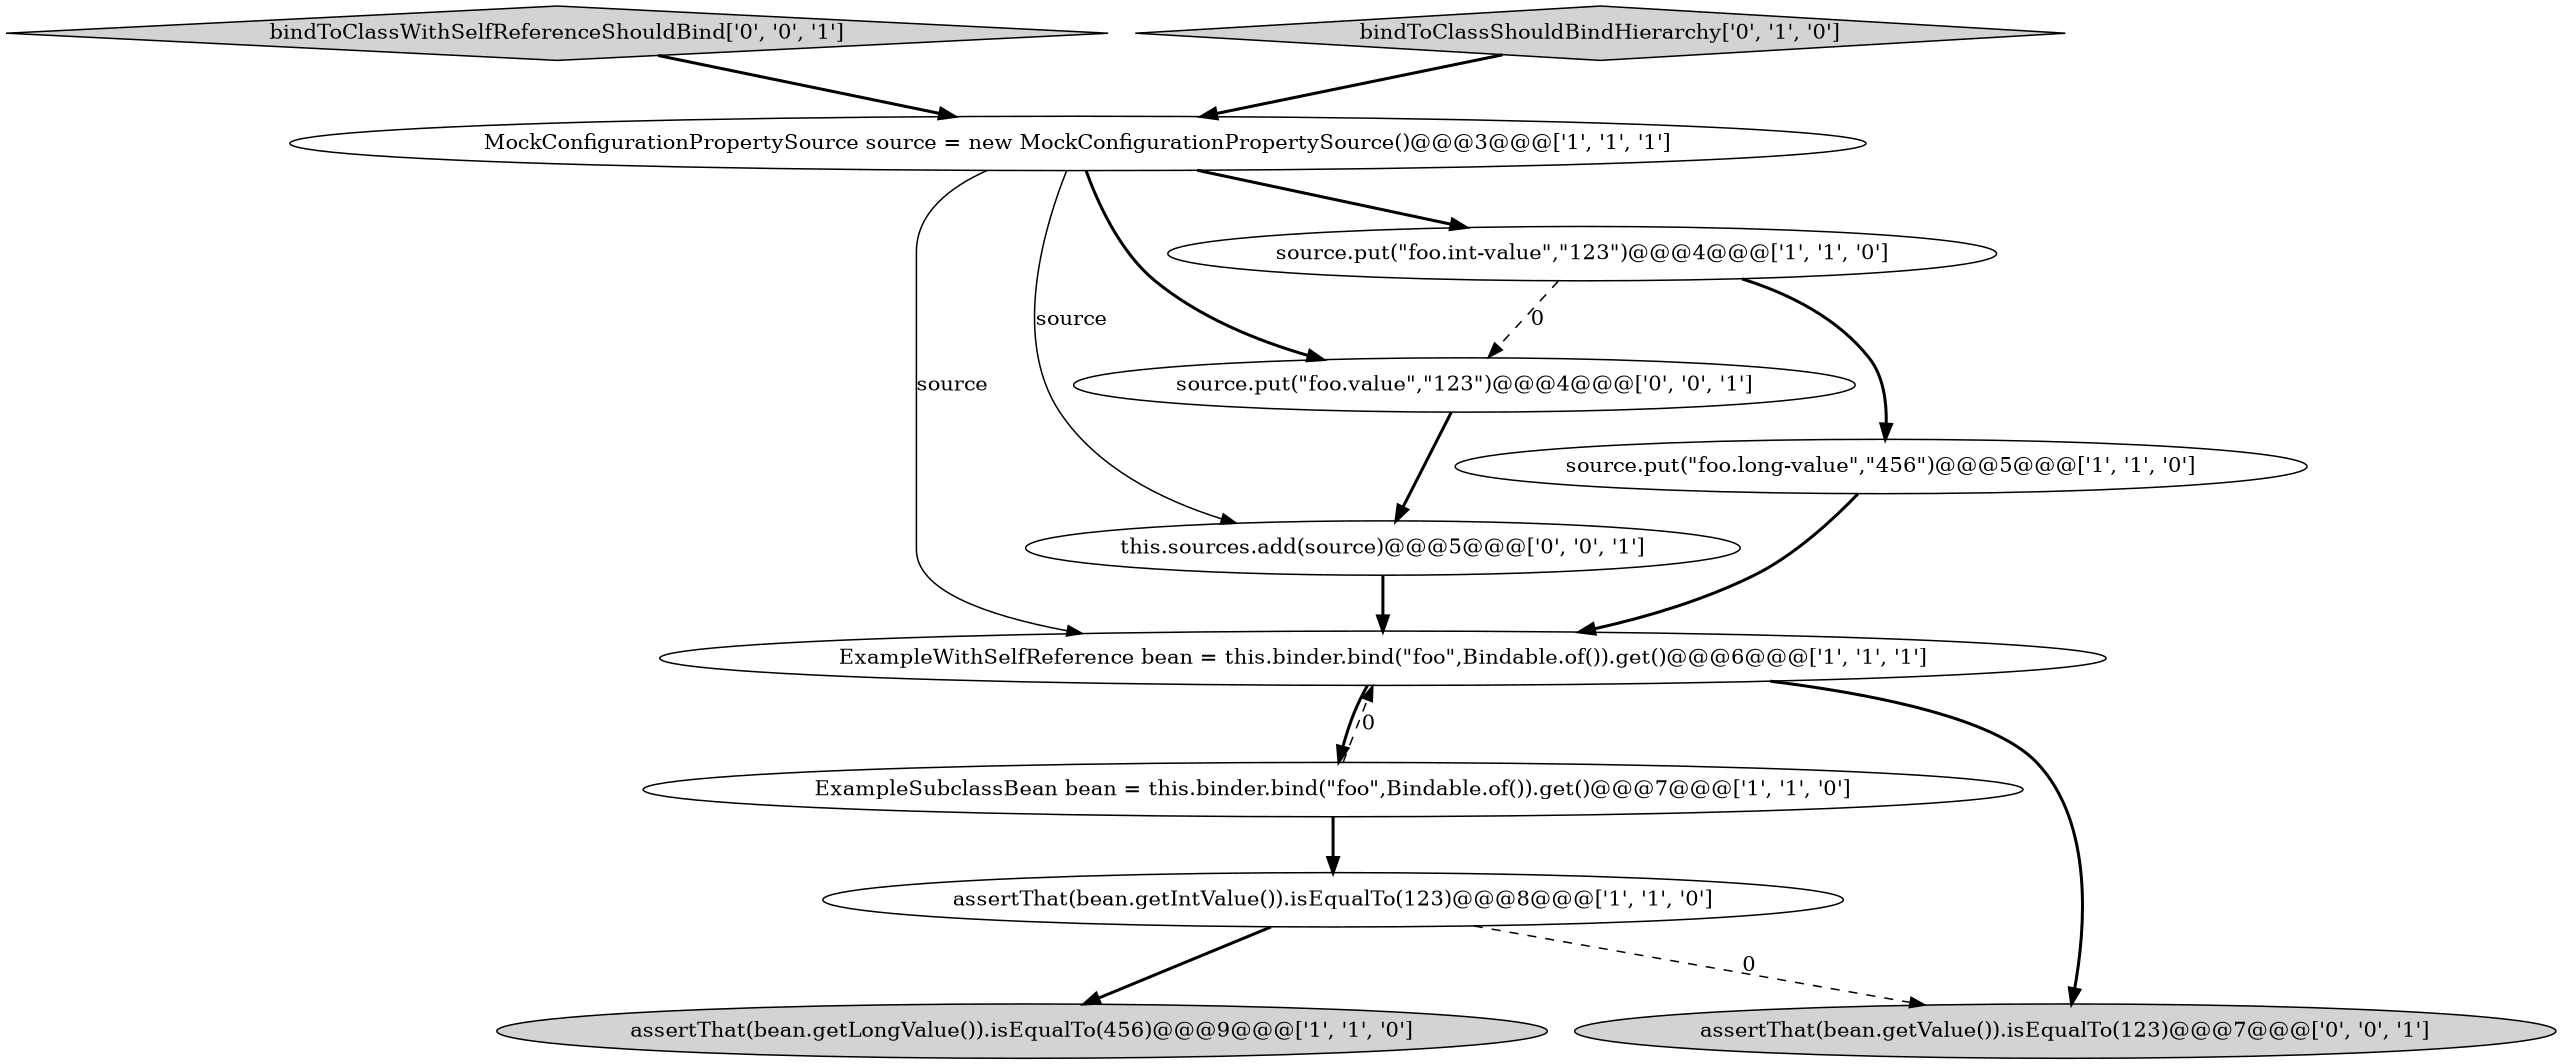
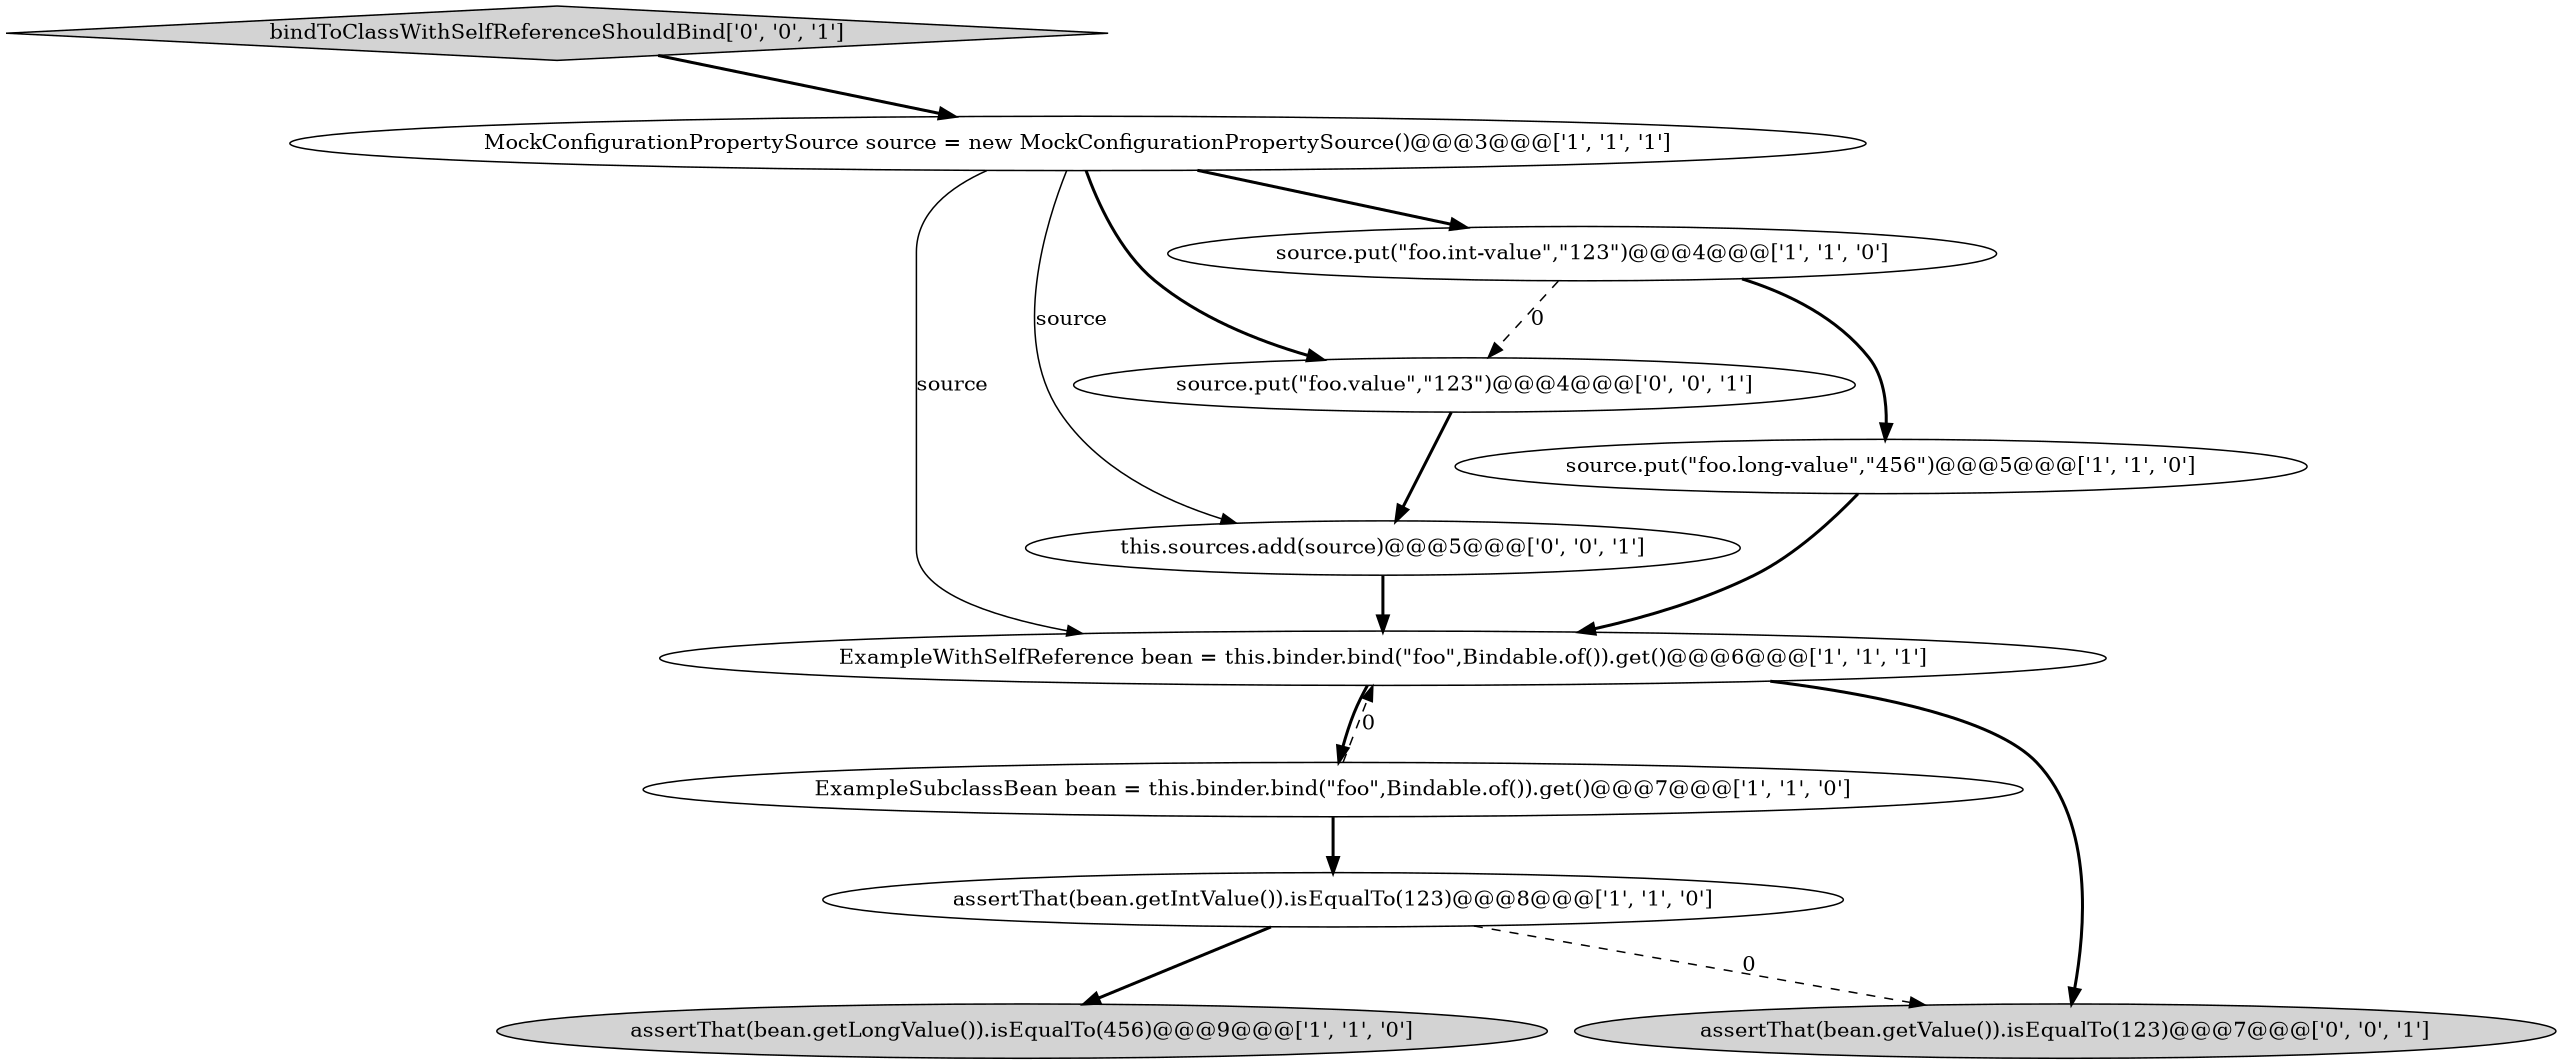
(1600, 33) -> none
